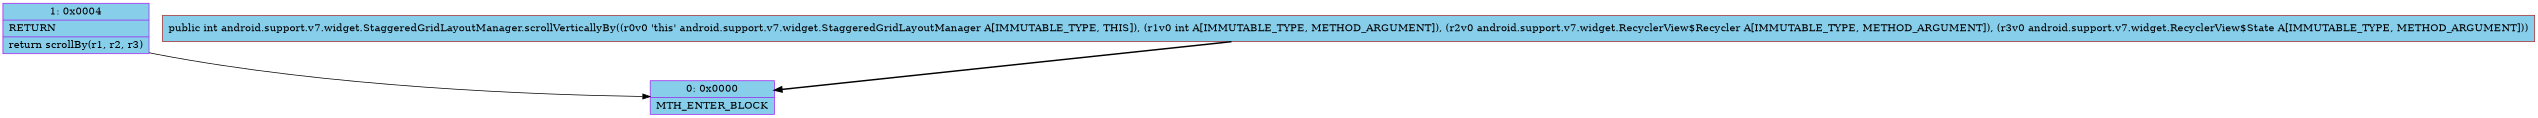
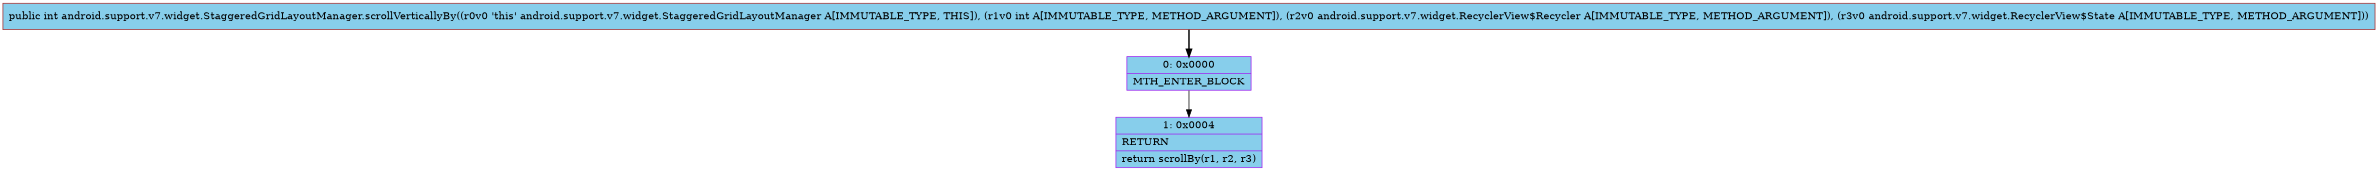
(395, 85) -> (1189, 100)
